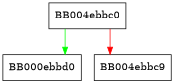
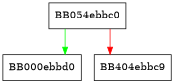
(87, 16) -> (87, 16)
(133, 68) -> (133, 68)
